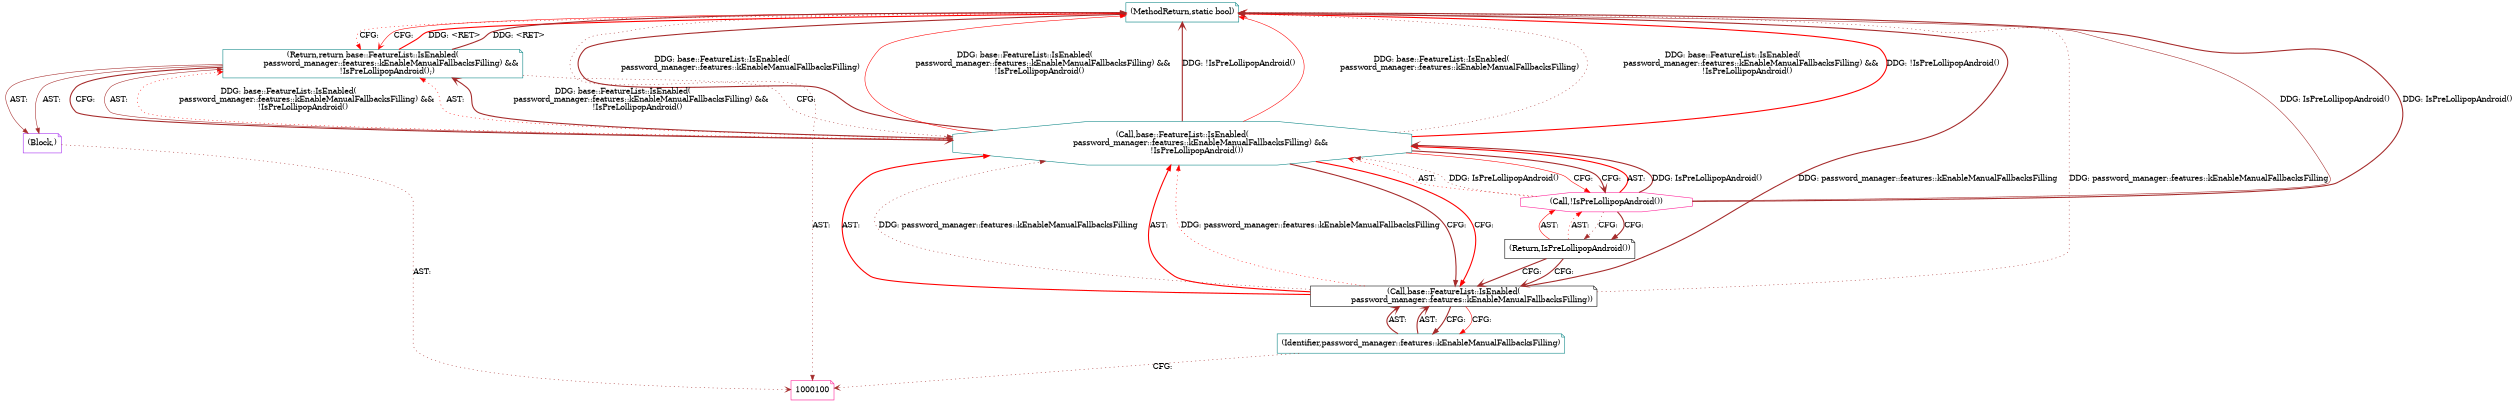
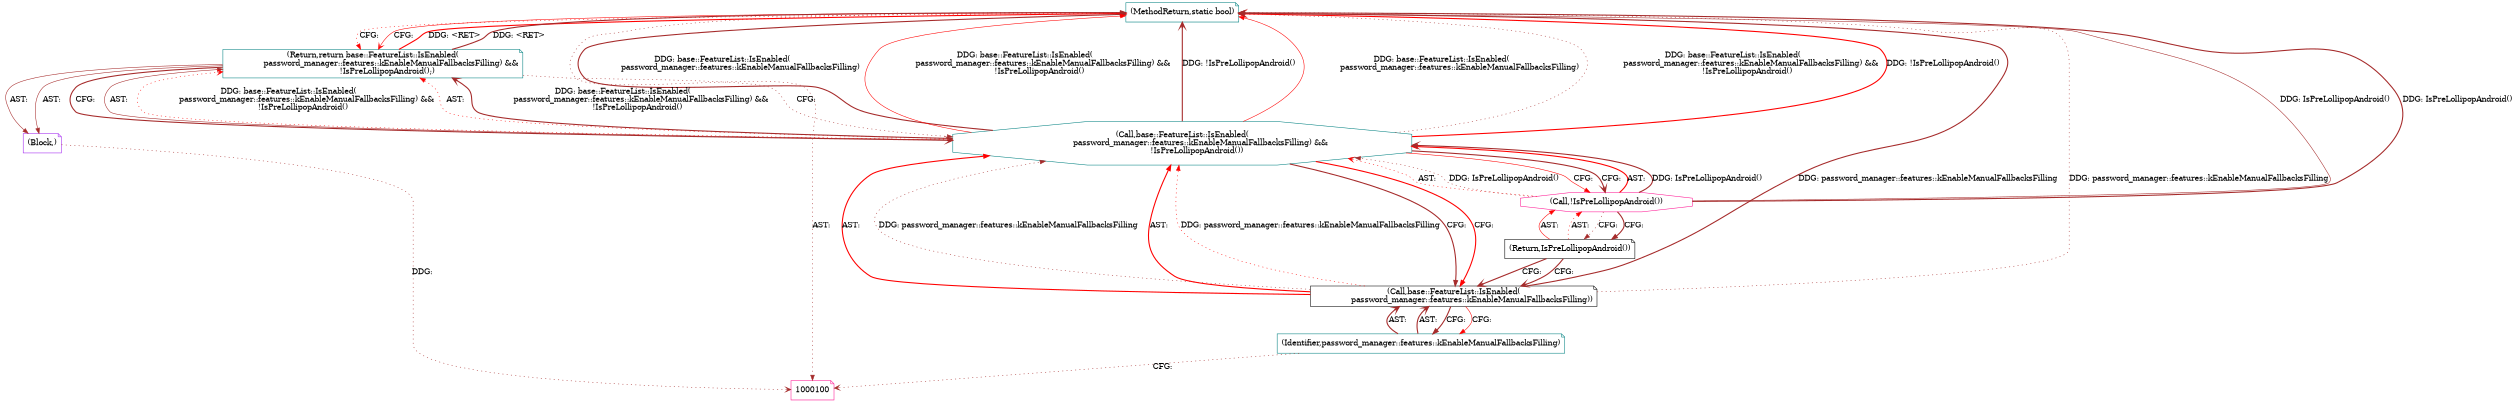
(423, 272) -> (423, 272)
